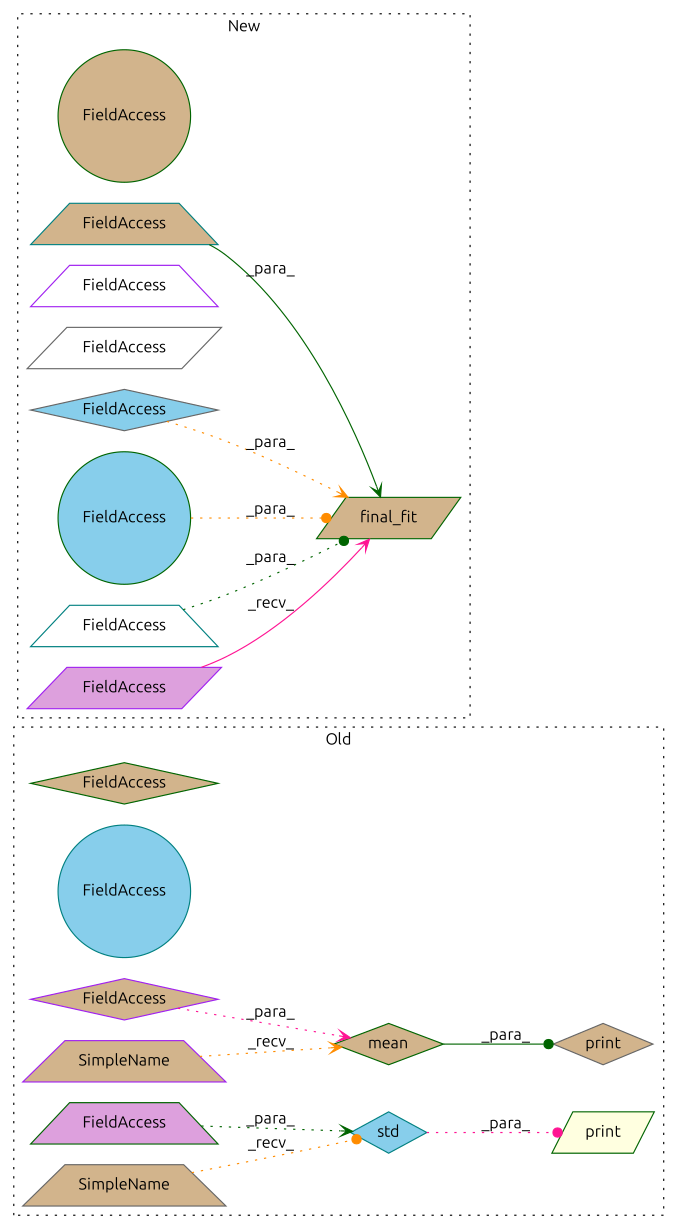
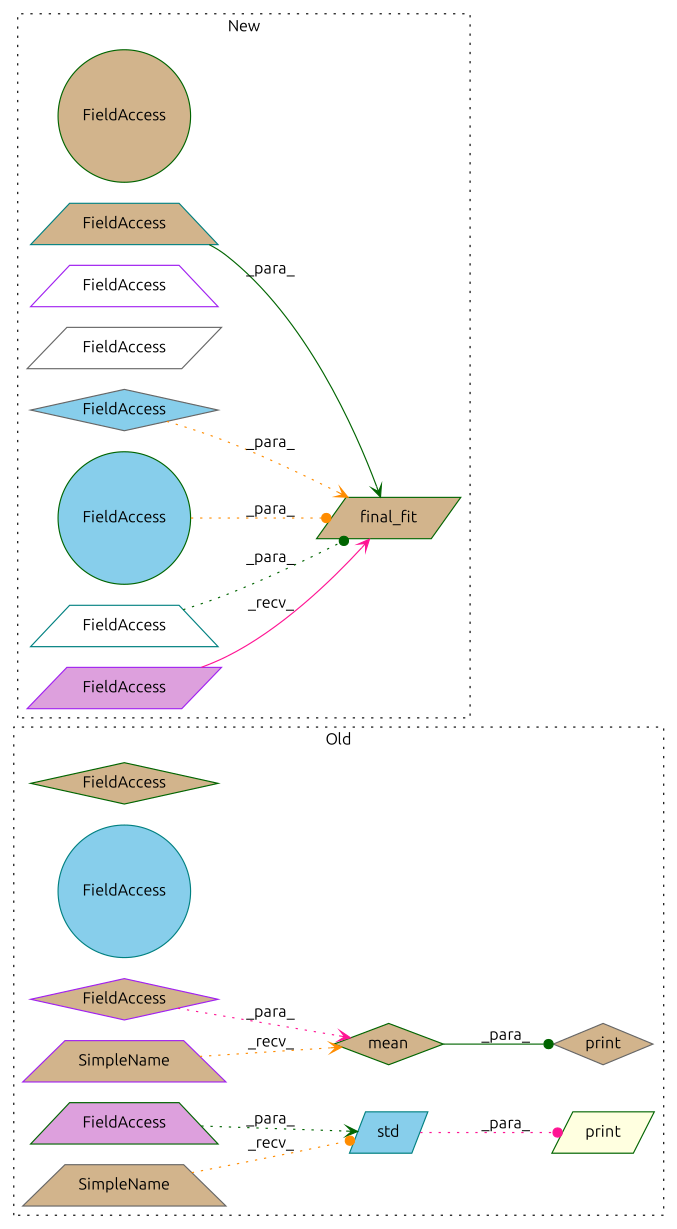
(389, 1133) -> (389, 1133)
